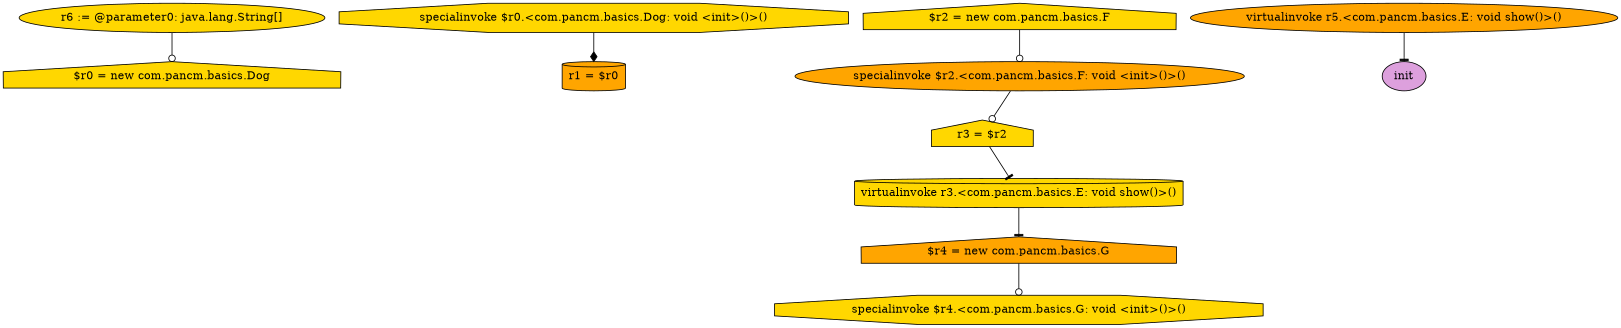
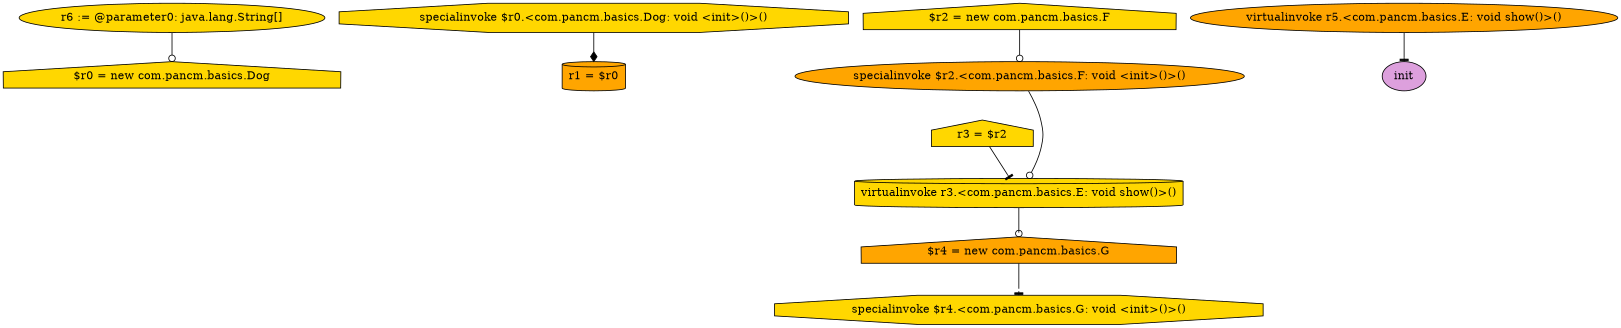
(1002, 104) -> (1043, 131)
(1019, 220) -> (1019, 220)
(1019, 276) -> (1019, 276)
